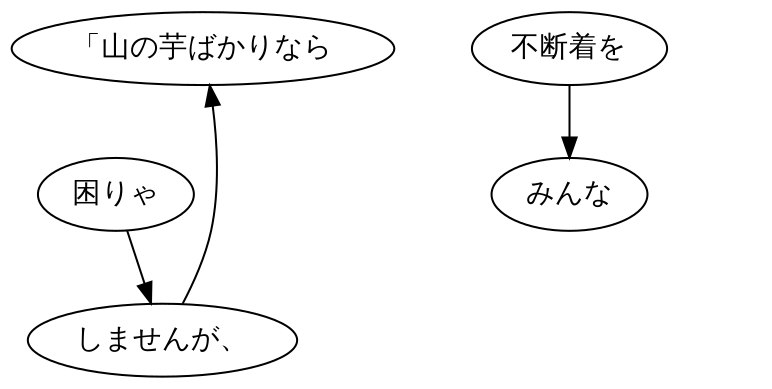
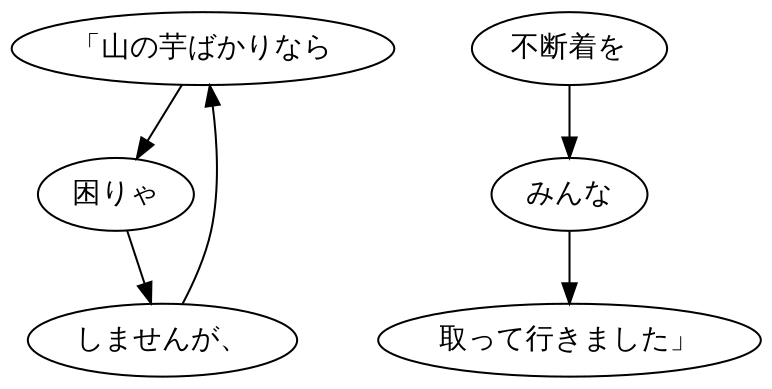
none -> (165, 113)
none -> (570, 340)
